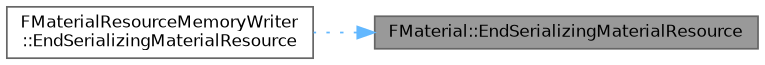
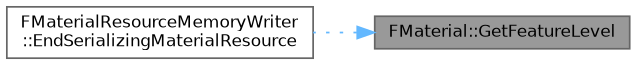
(566, 33) -> (502, 33)
